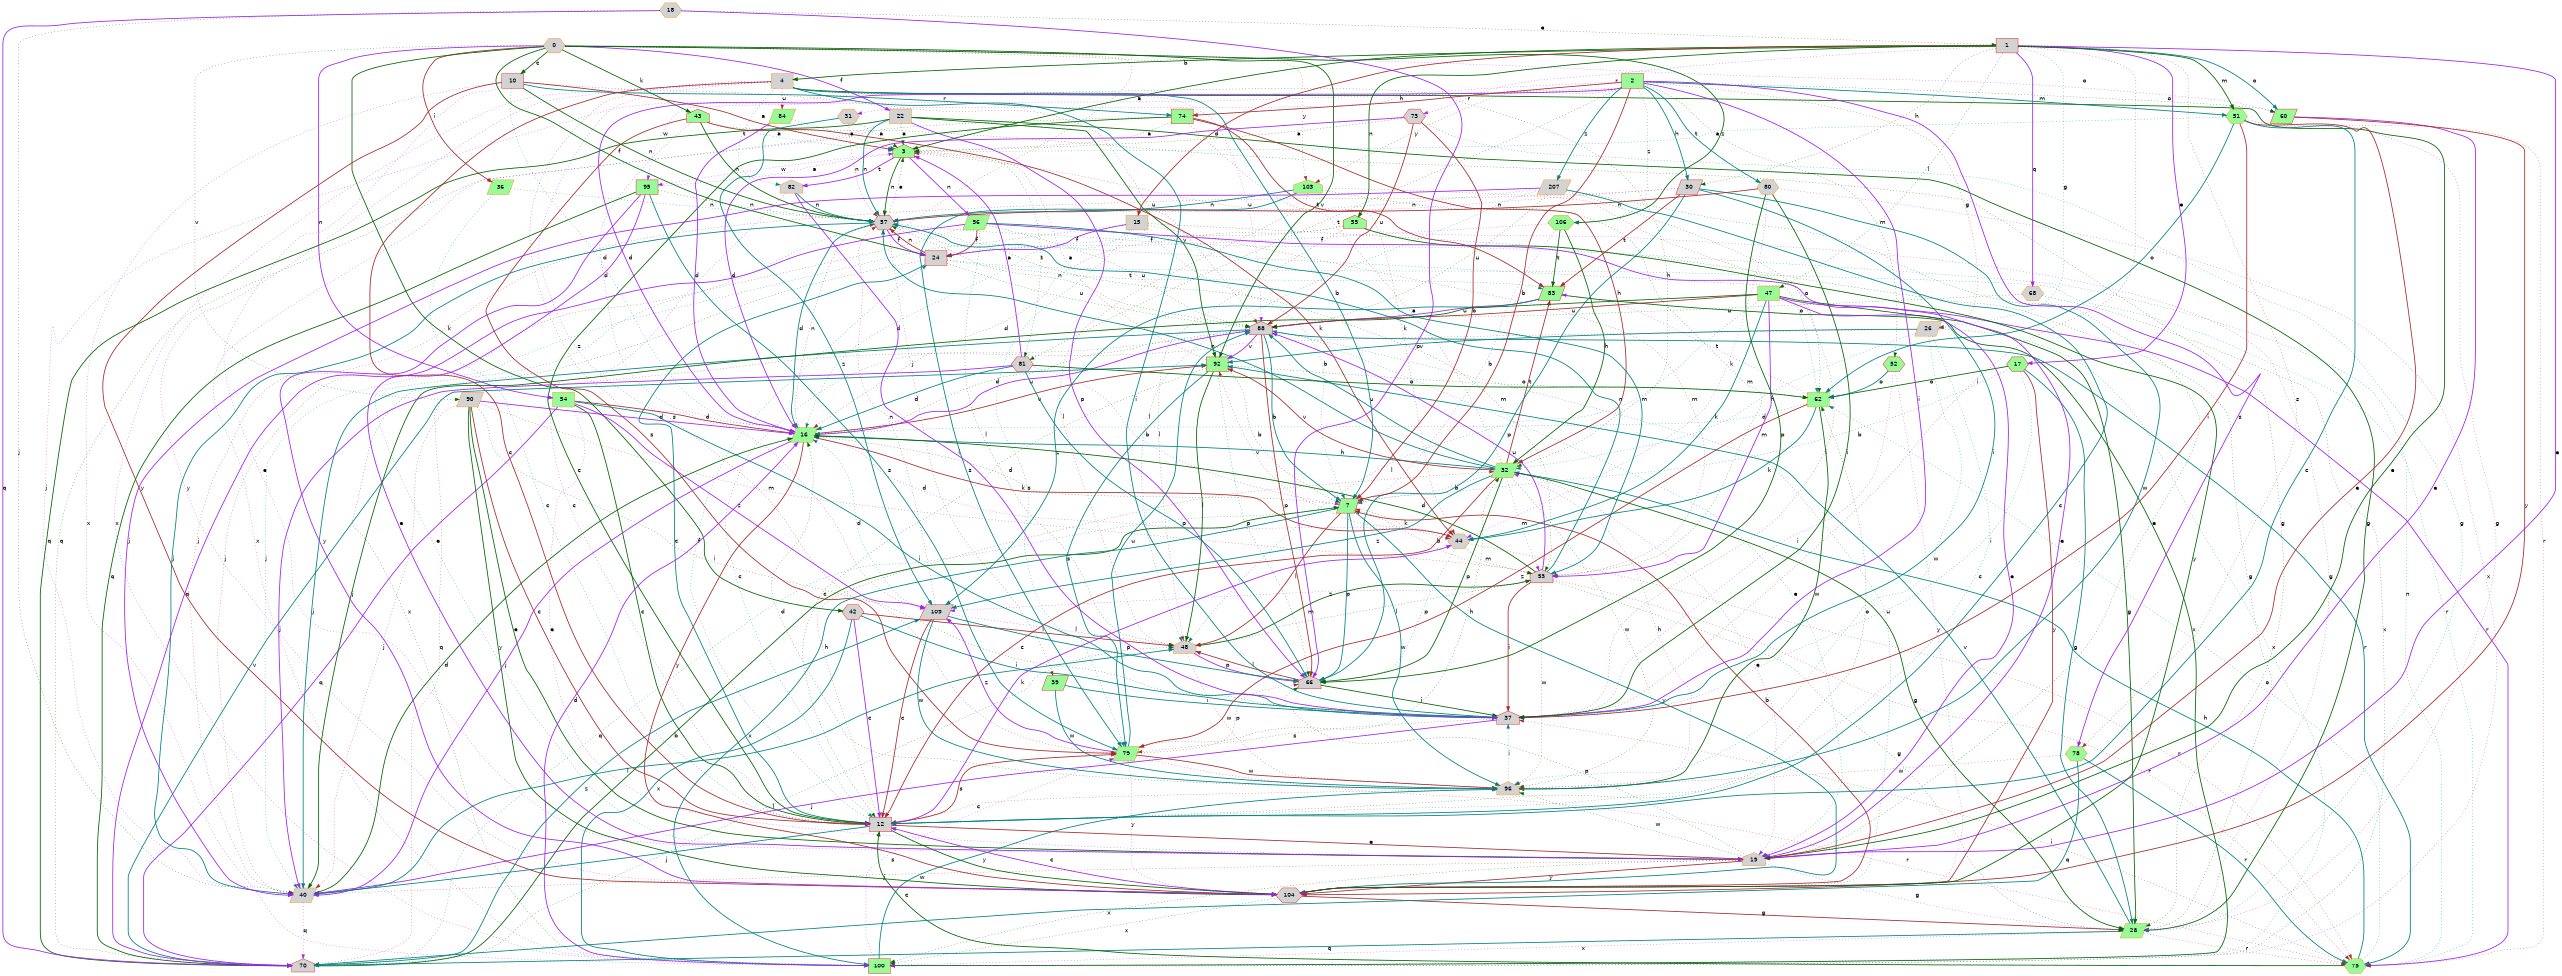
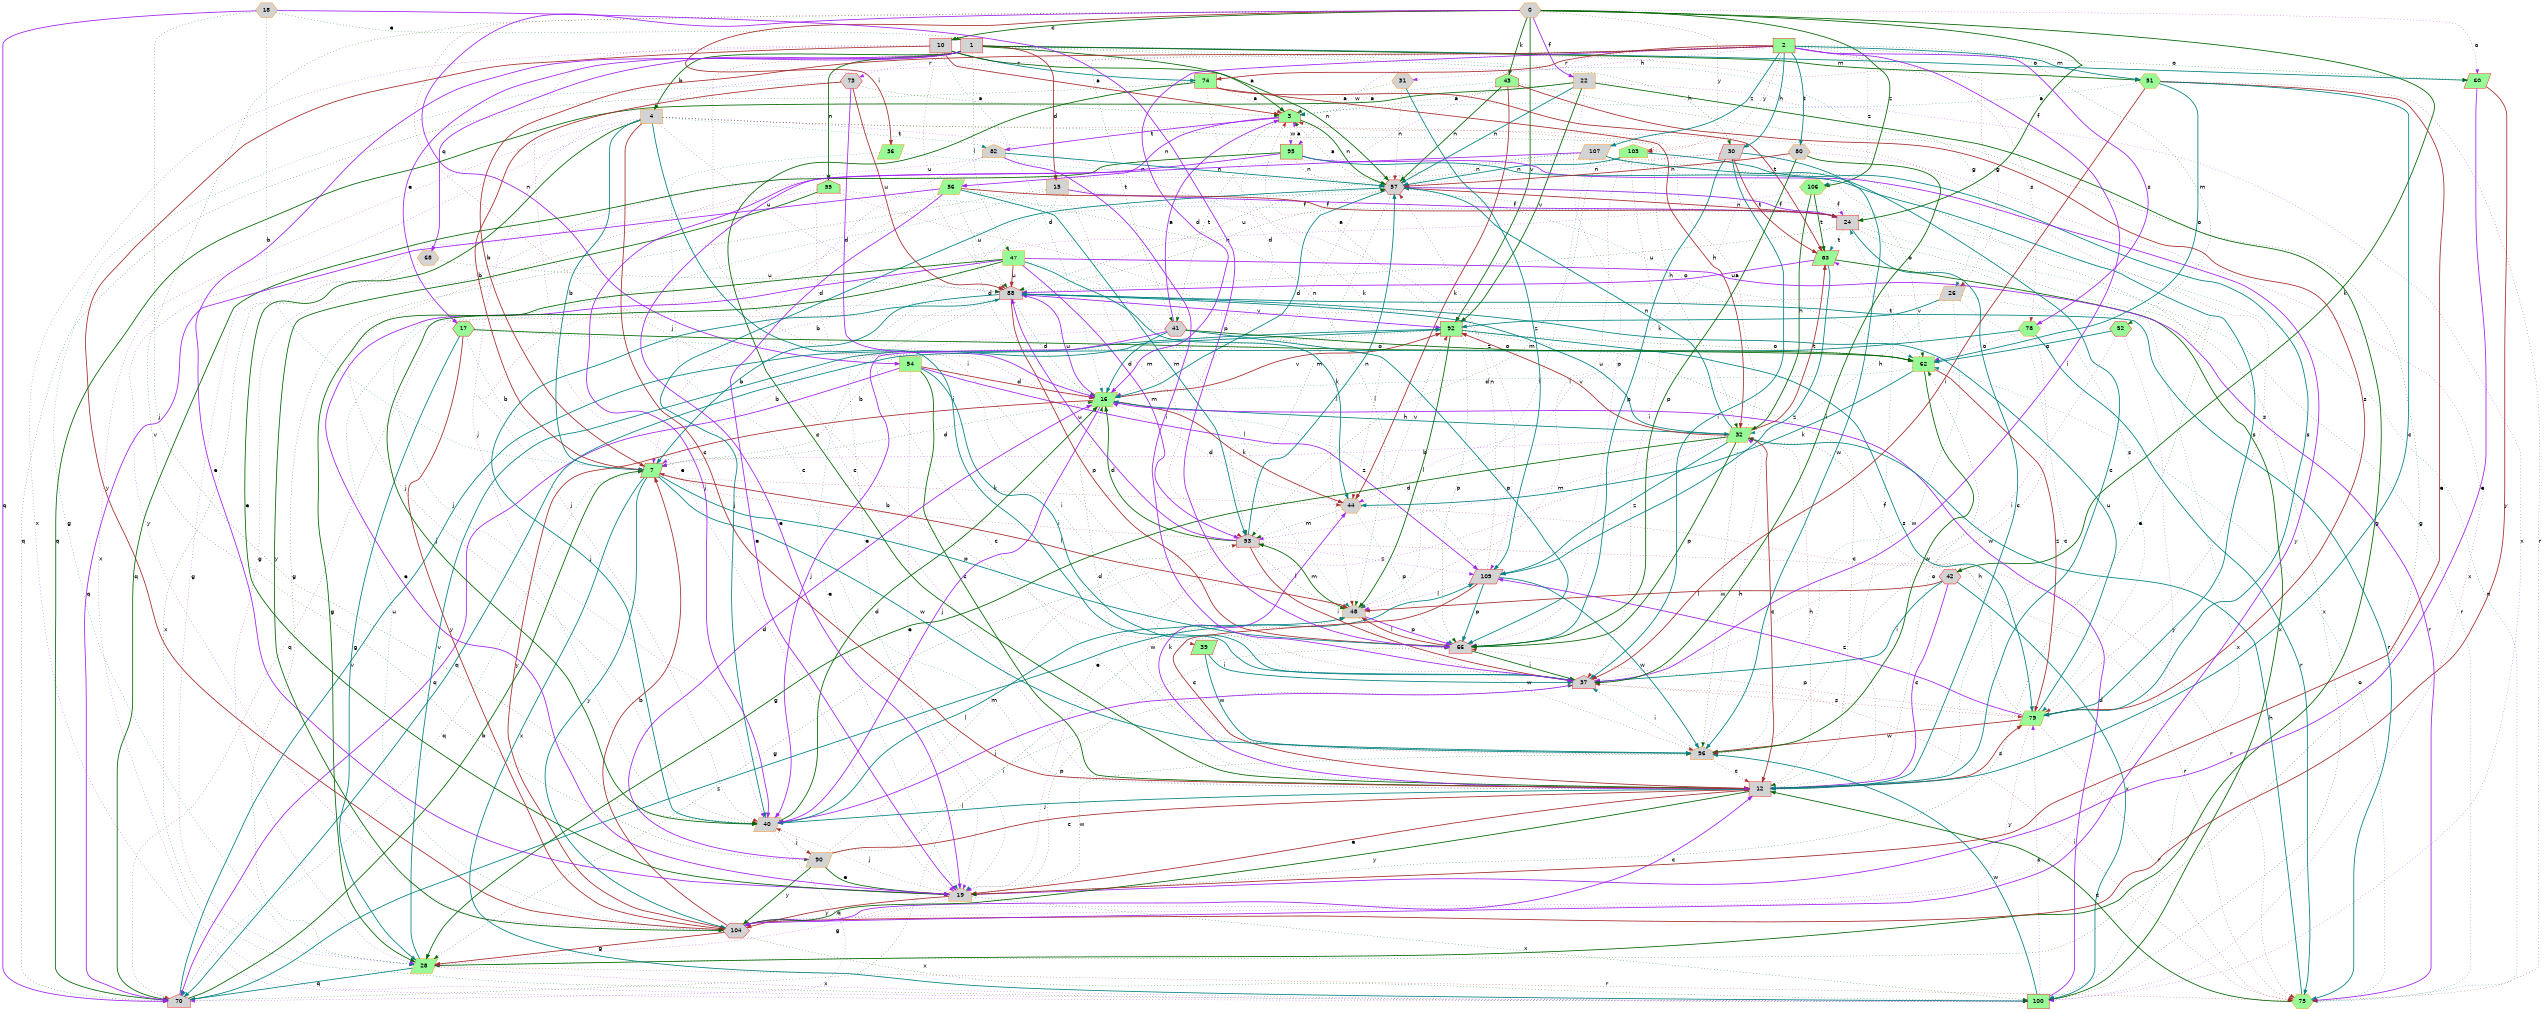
(782, 116) -> none
(1554, 187) -> (1595, 152)
(1304, 331) -> (318, 351)
none -> (1978, 346)
(1022, 364) -> (1176, 329)
(1077, 398) -> (1613, 394)
(2495, 528) -> (322, 304)
(386, 629) -> (791, 841)
